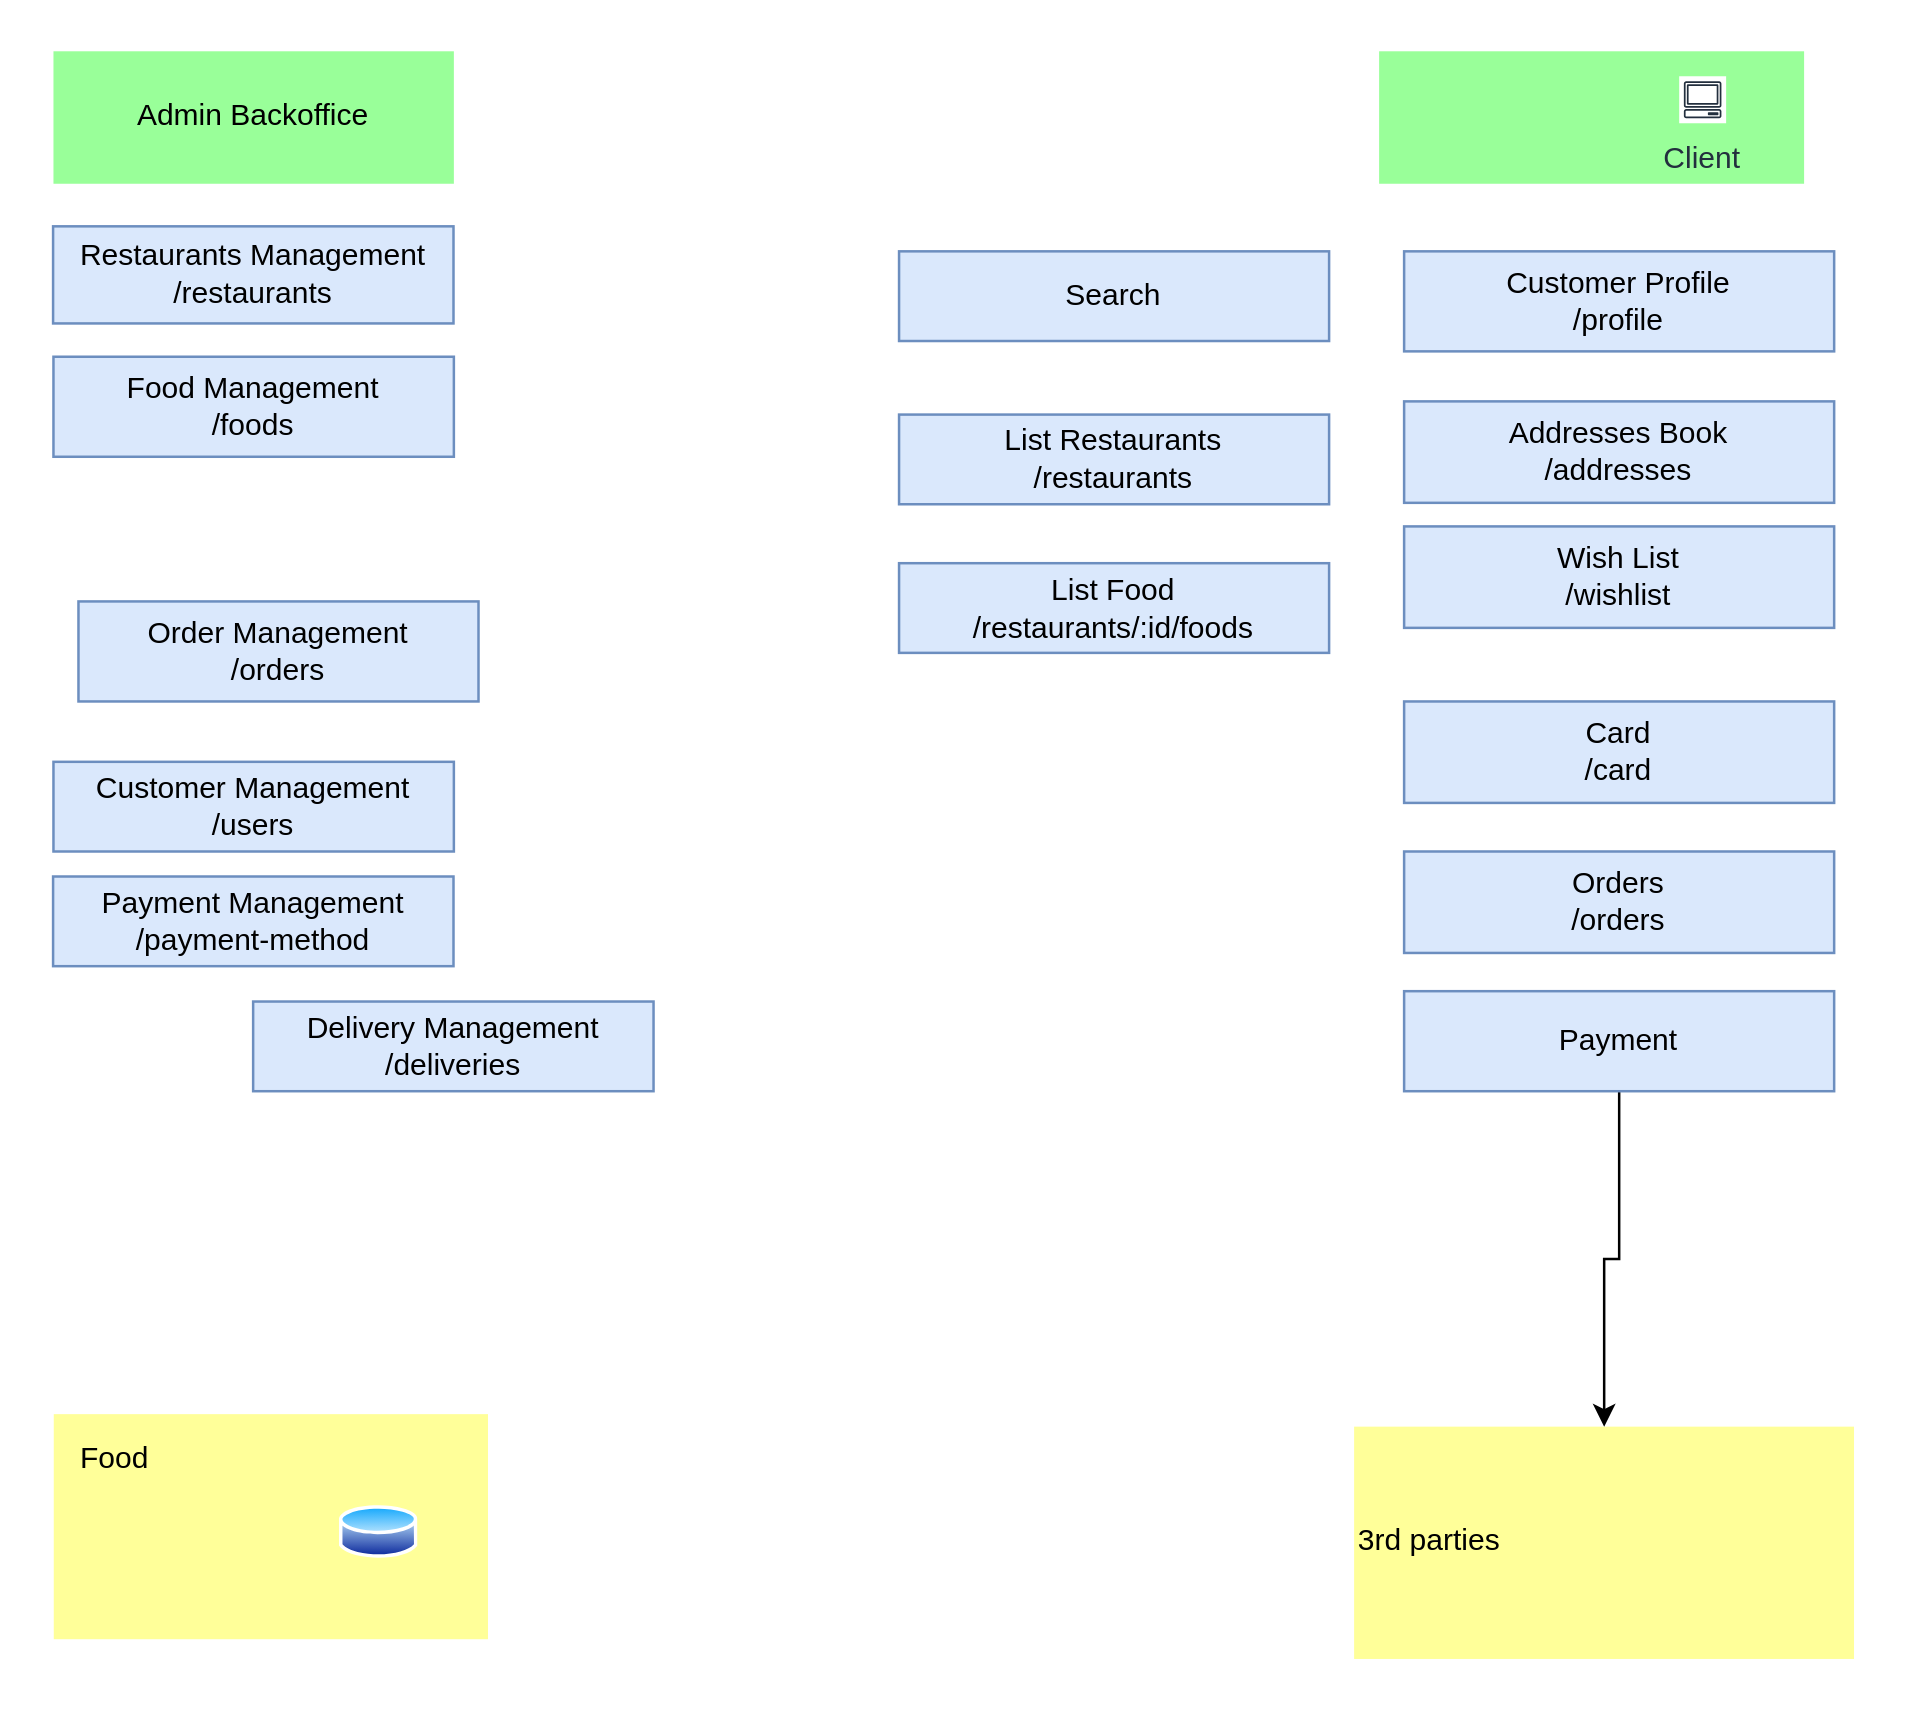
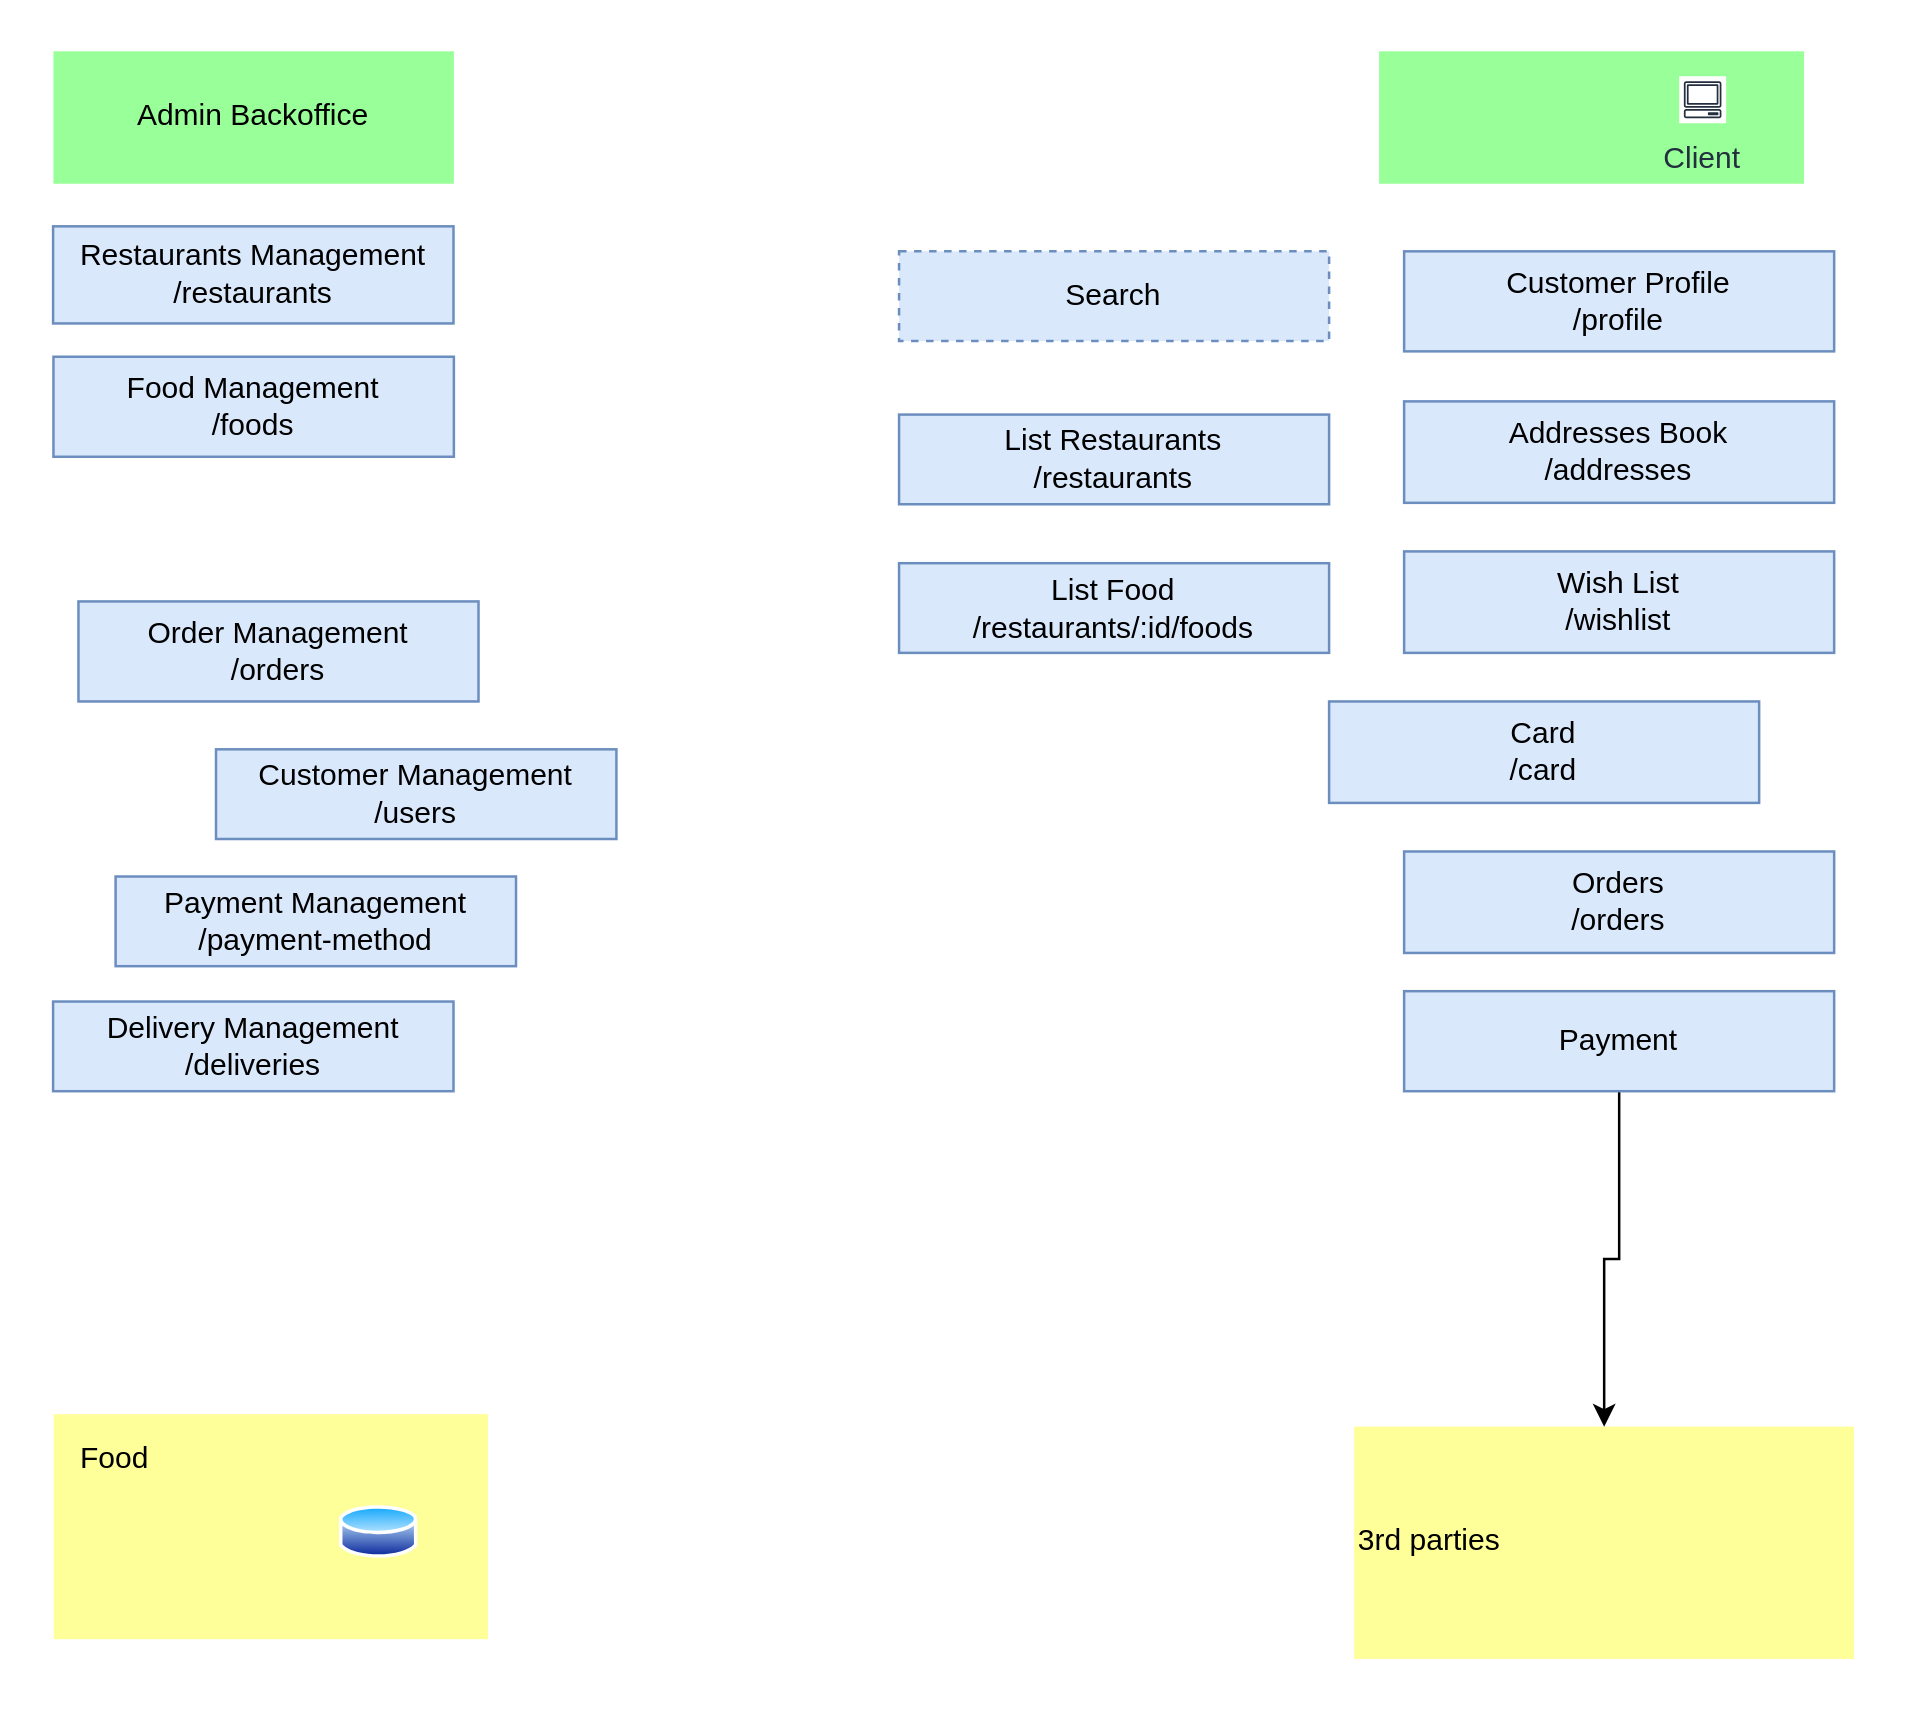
(1114, 296) -> (1114, 296)
(1619, 577) -> (1619, 602)
(1619, 752) -> (1544, 752)
(254, 806) -> (416, 794)
(253, 921) -> (316, 921)
(453, 1046) -> (253, 1046)
